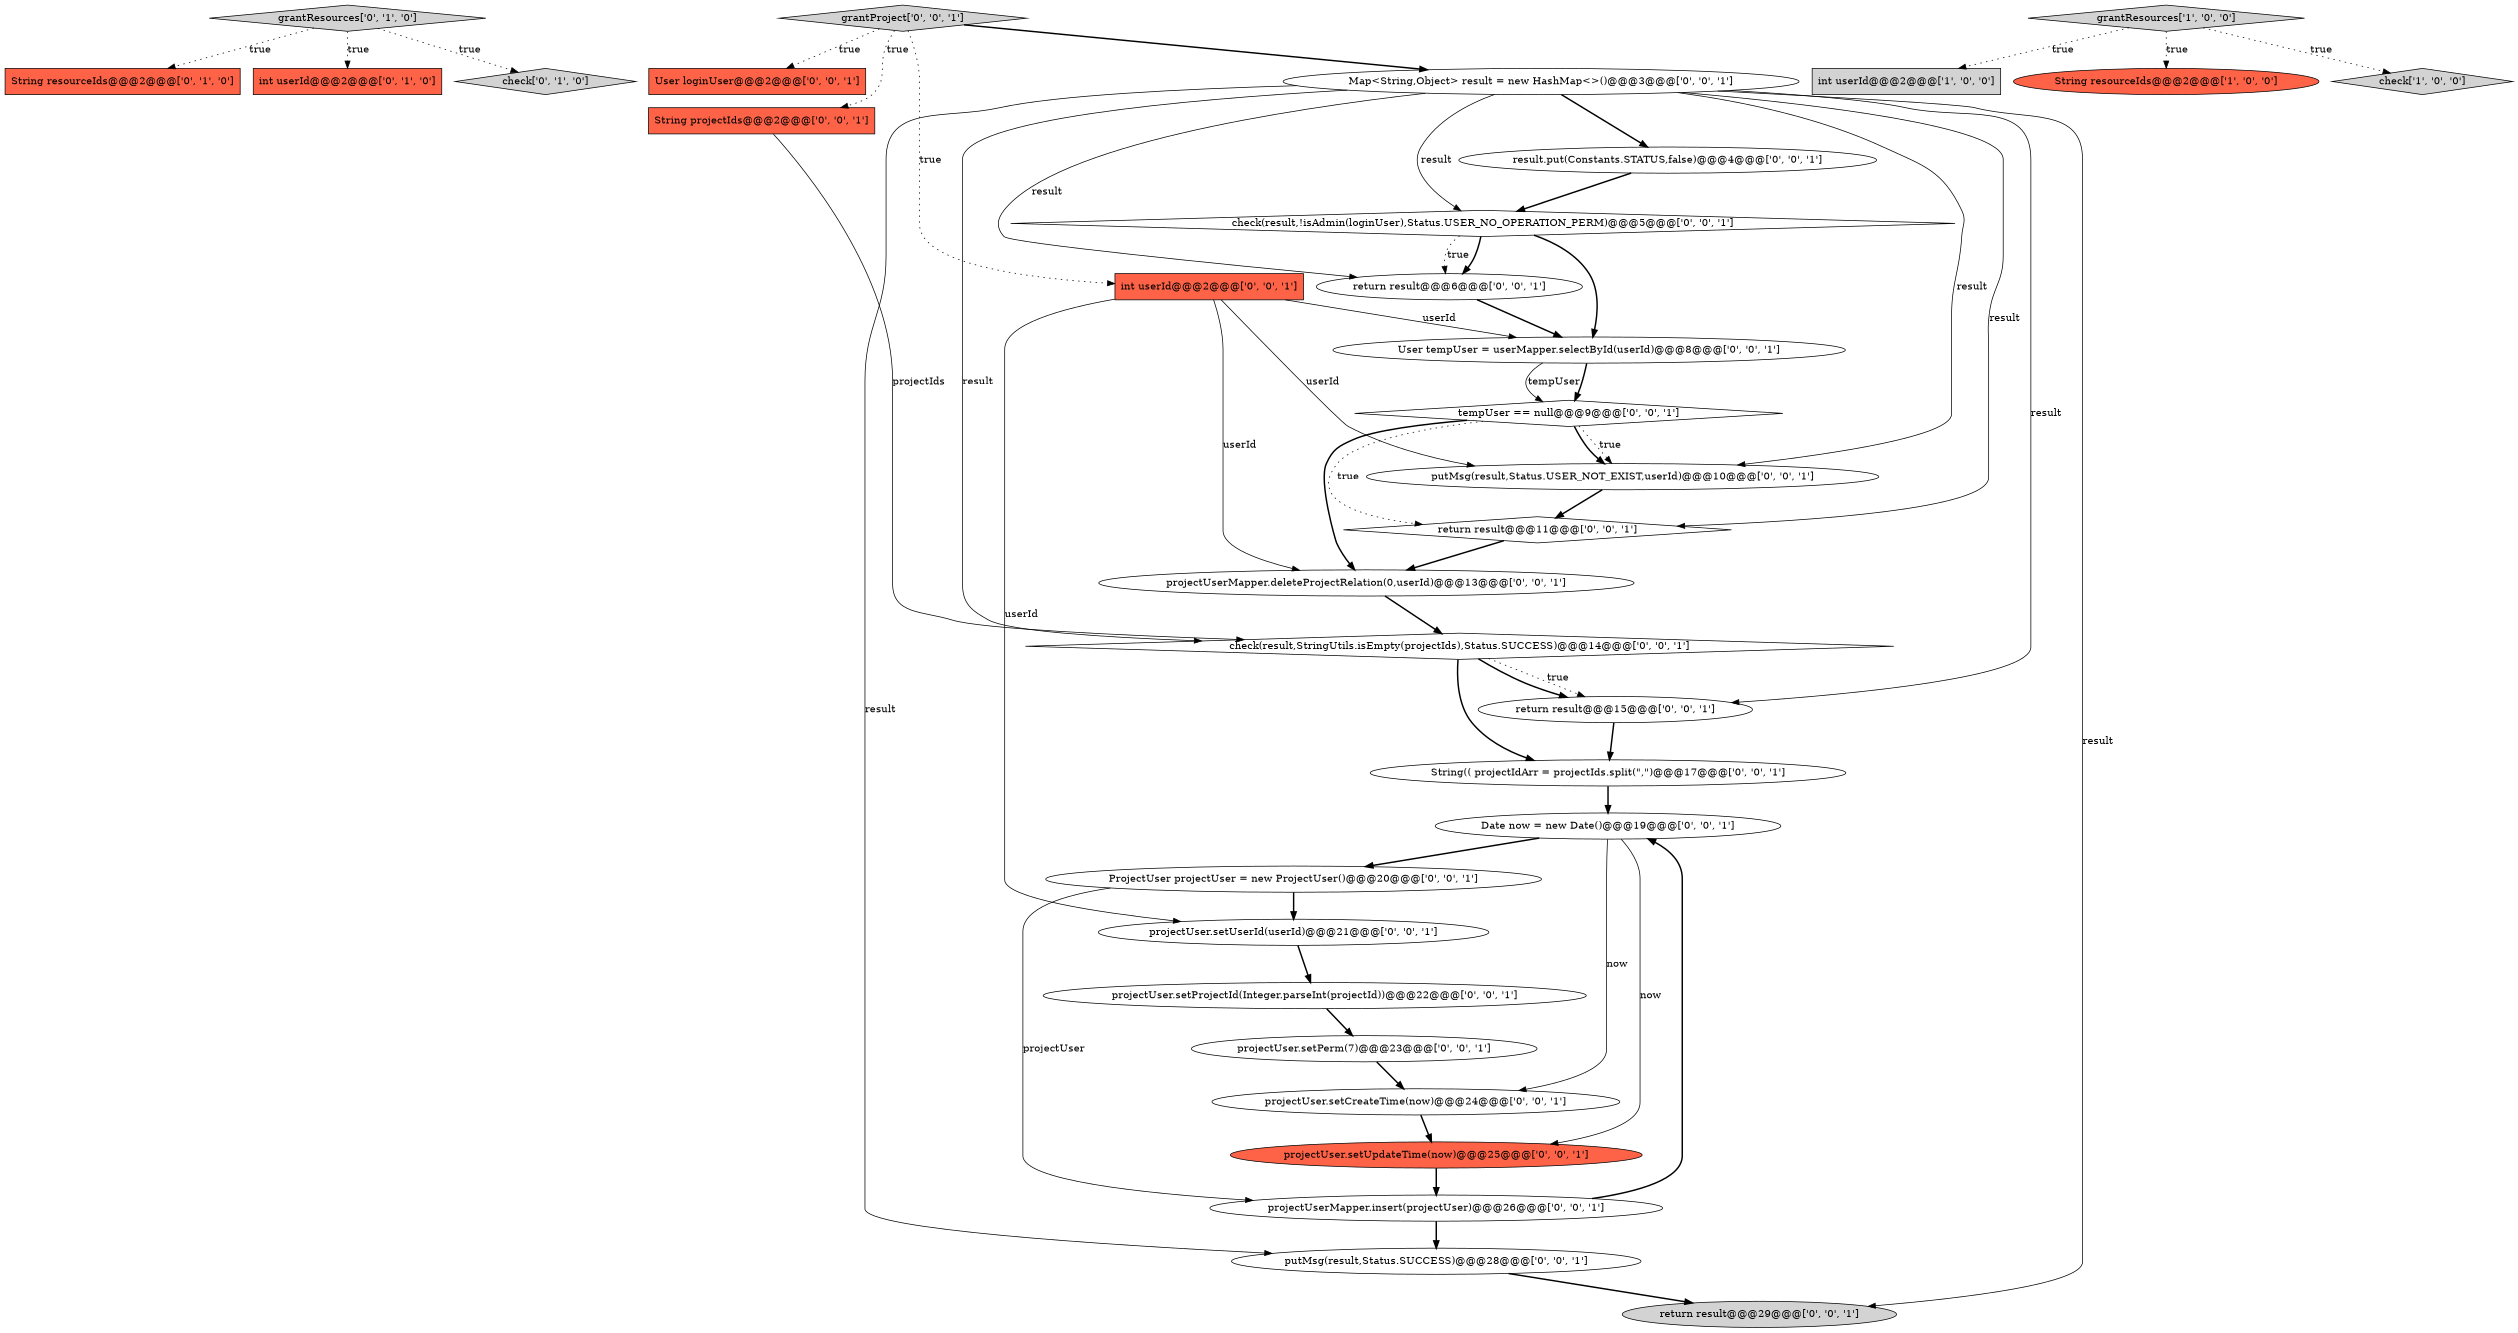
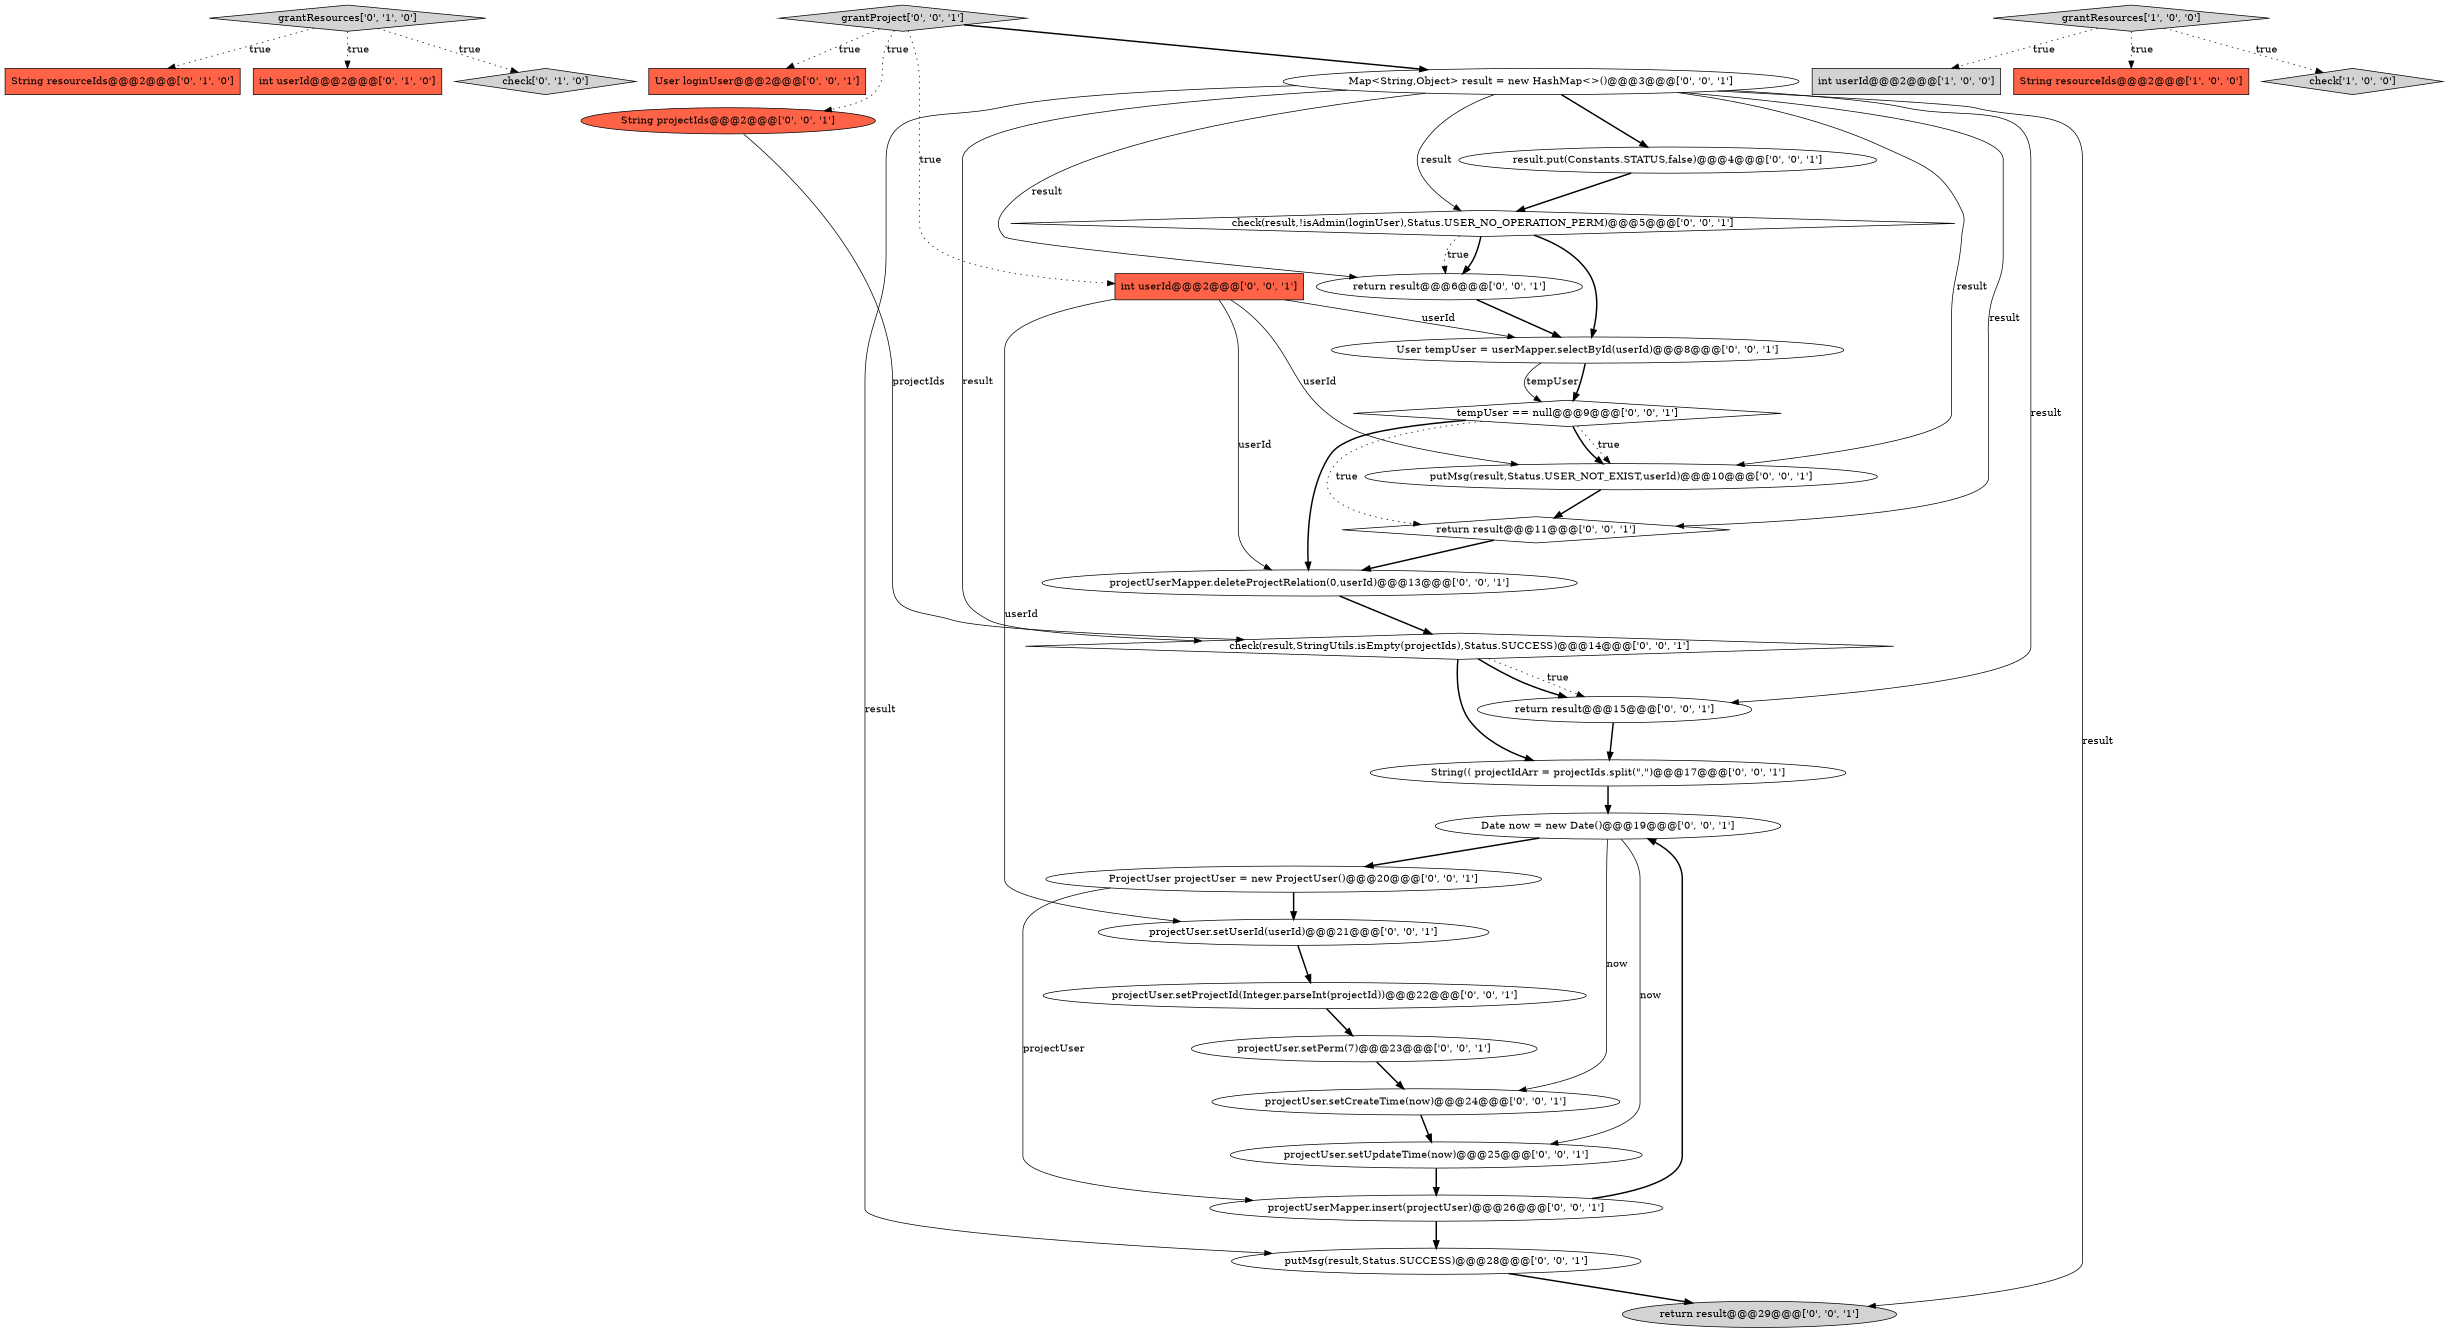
(2166, 82) -> (2131, 82)
(762, 121) -> (728, 121)
(1436, 1155) -> (1436, 1155)
